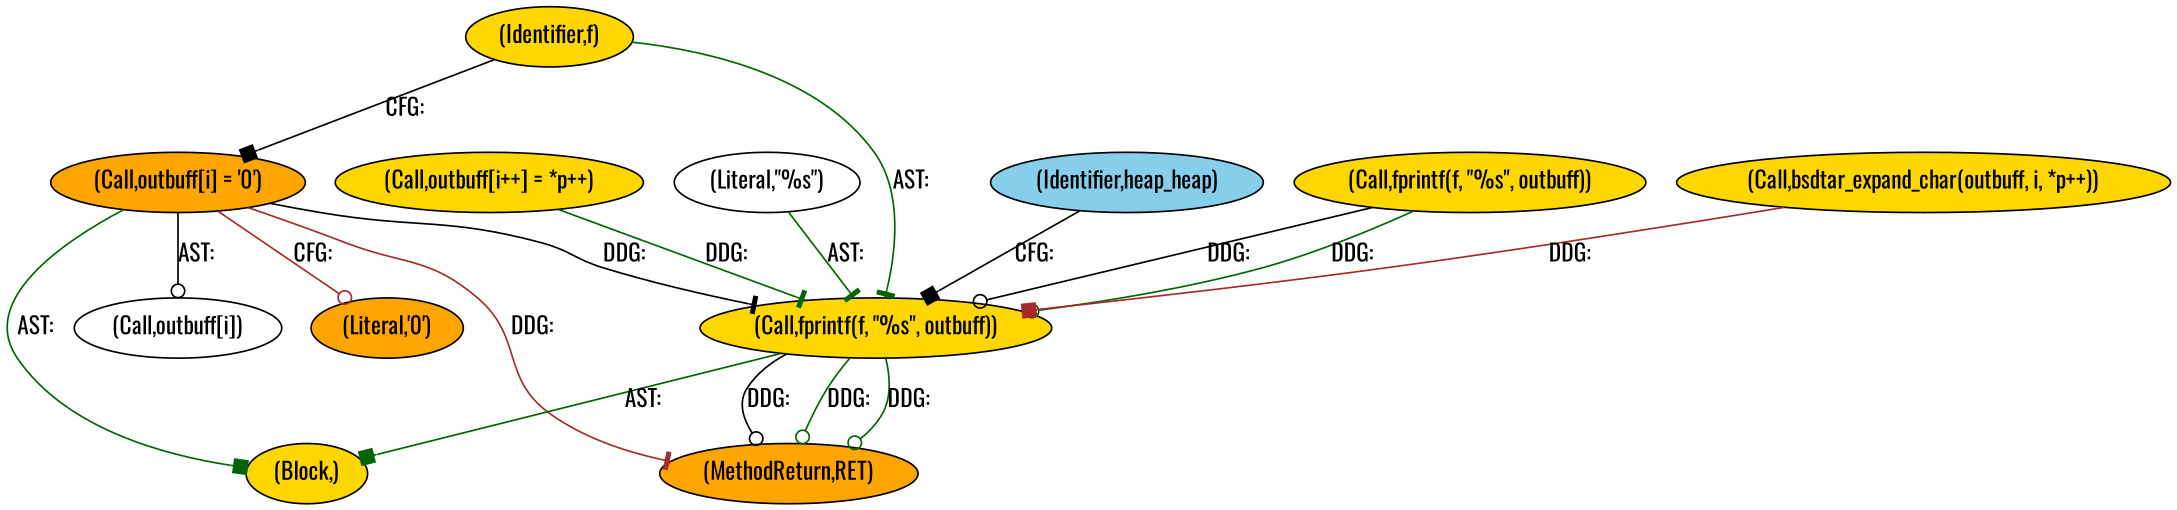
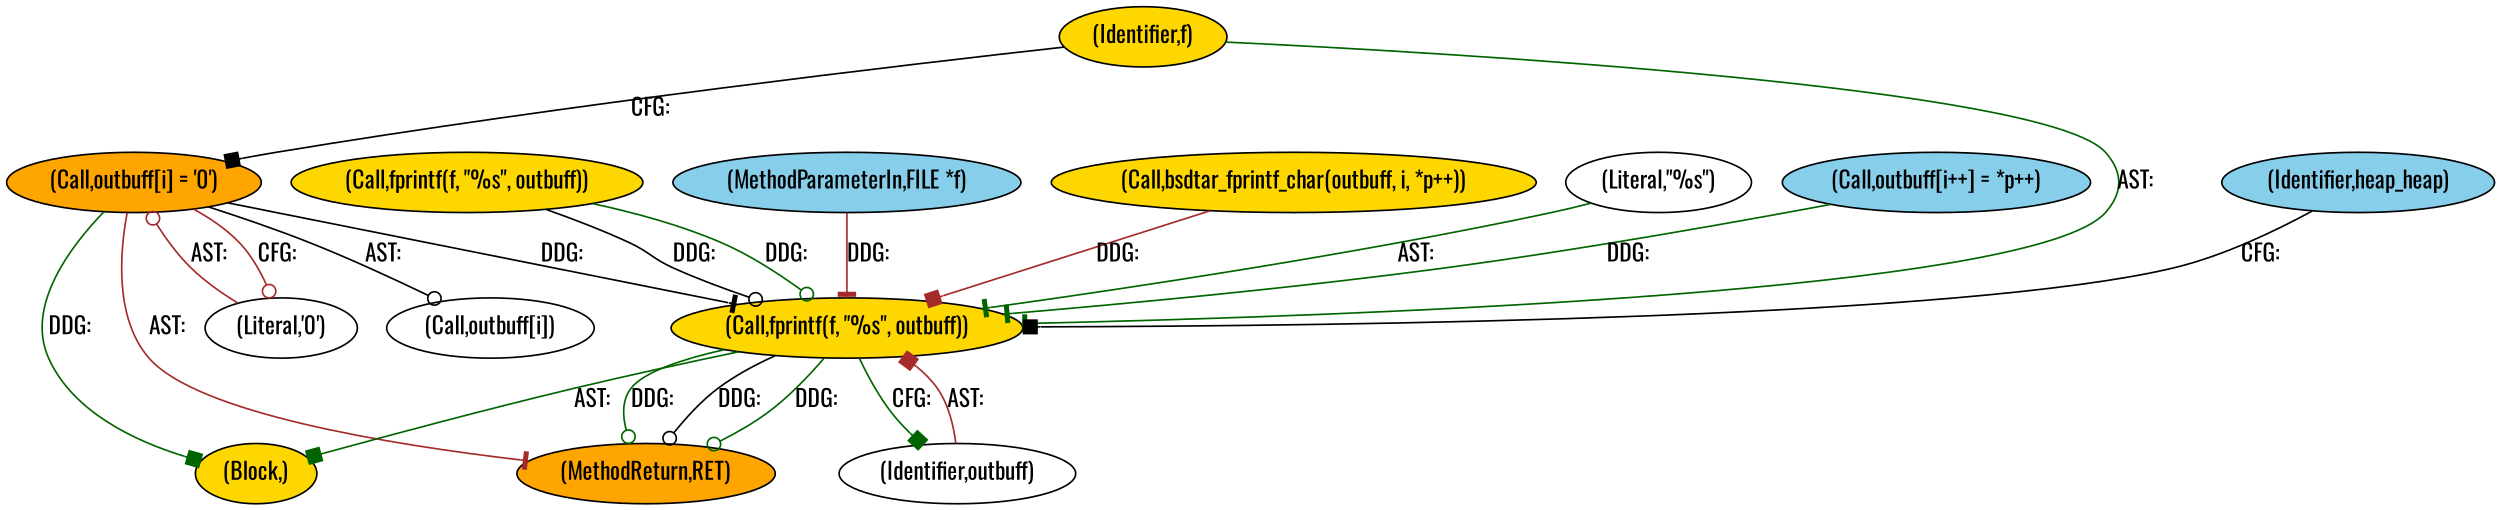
(489, 182) -> (1936, 182)
none -> (847, 182)
(1924, 182) -> (1294, 182)
none -> (192, 269)
(38, 328) -> (73, 328)
(387, 328) -> (281, 328)
(535, 328) -> (170, 328)
none -> (957, 474)
